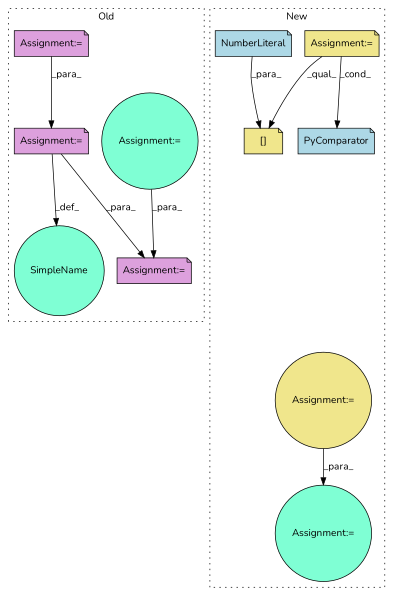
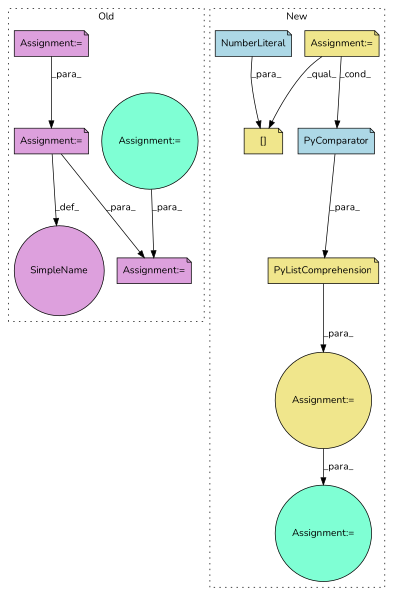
(59, 271) -> (59, 271)
none -> (323, 271)
